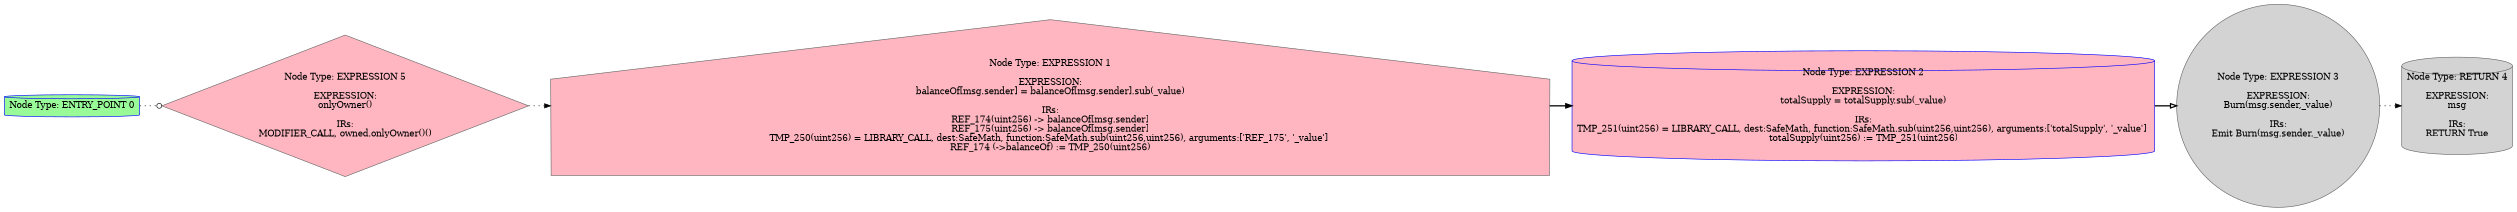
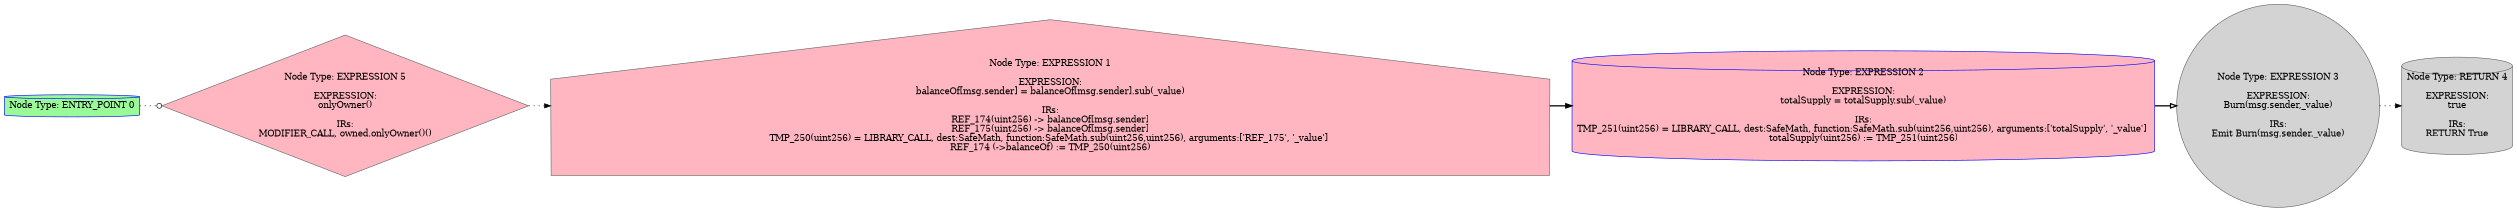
(2457, 106) -> (2457, 106)
